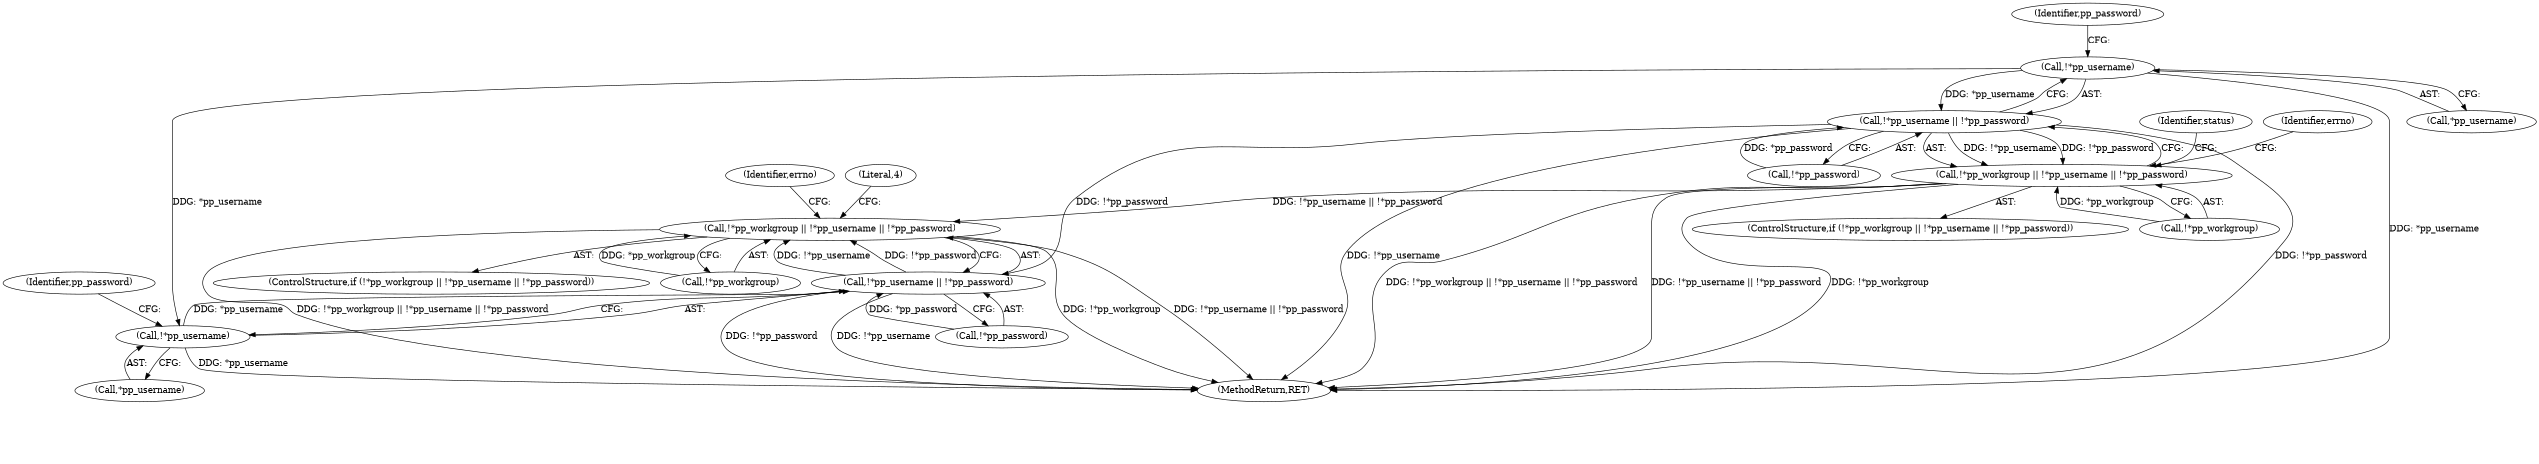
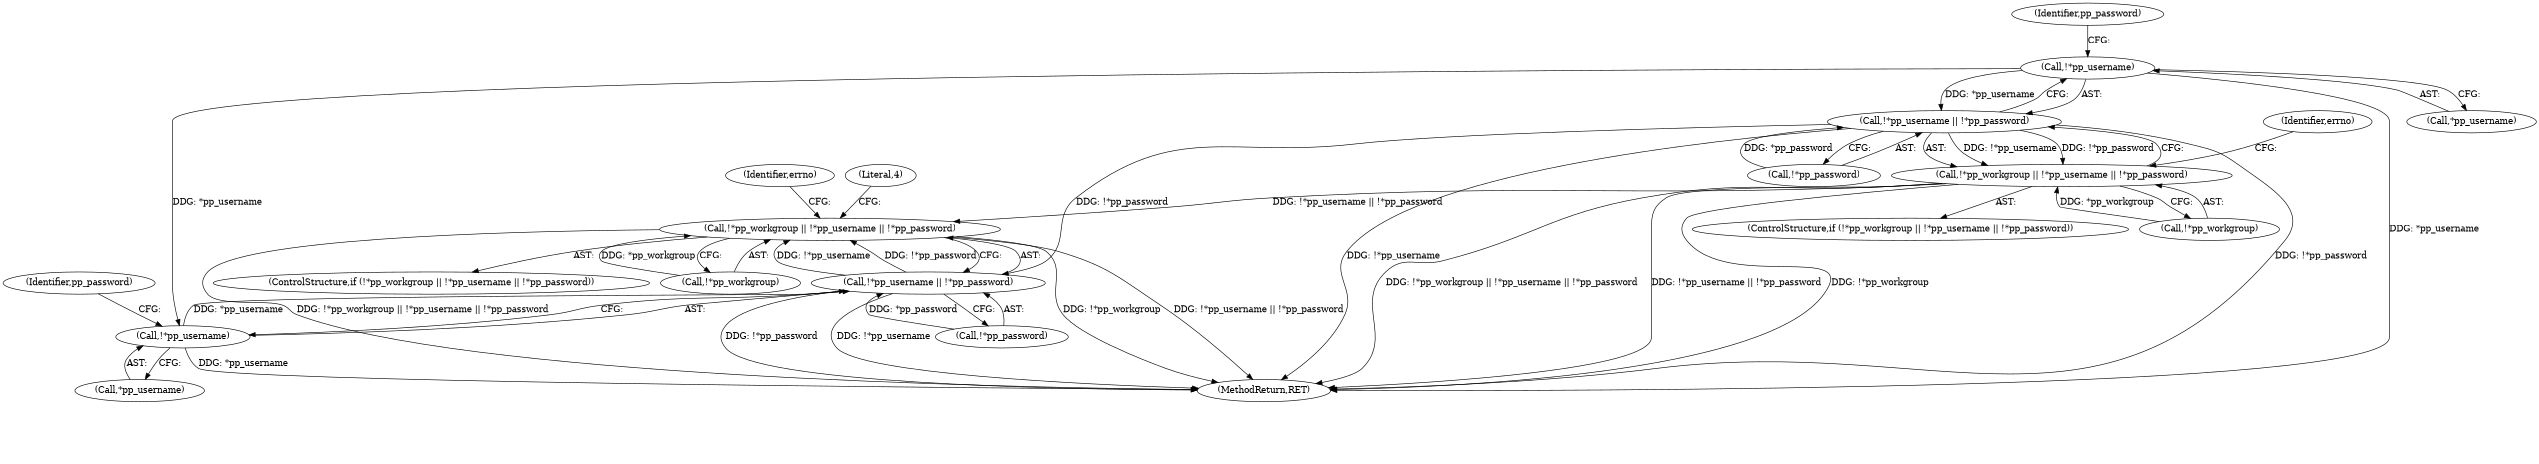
(2196, 122) -> none
